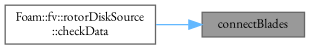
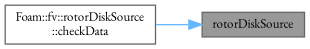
(253, 25) -> (253, 25)
